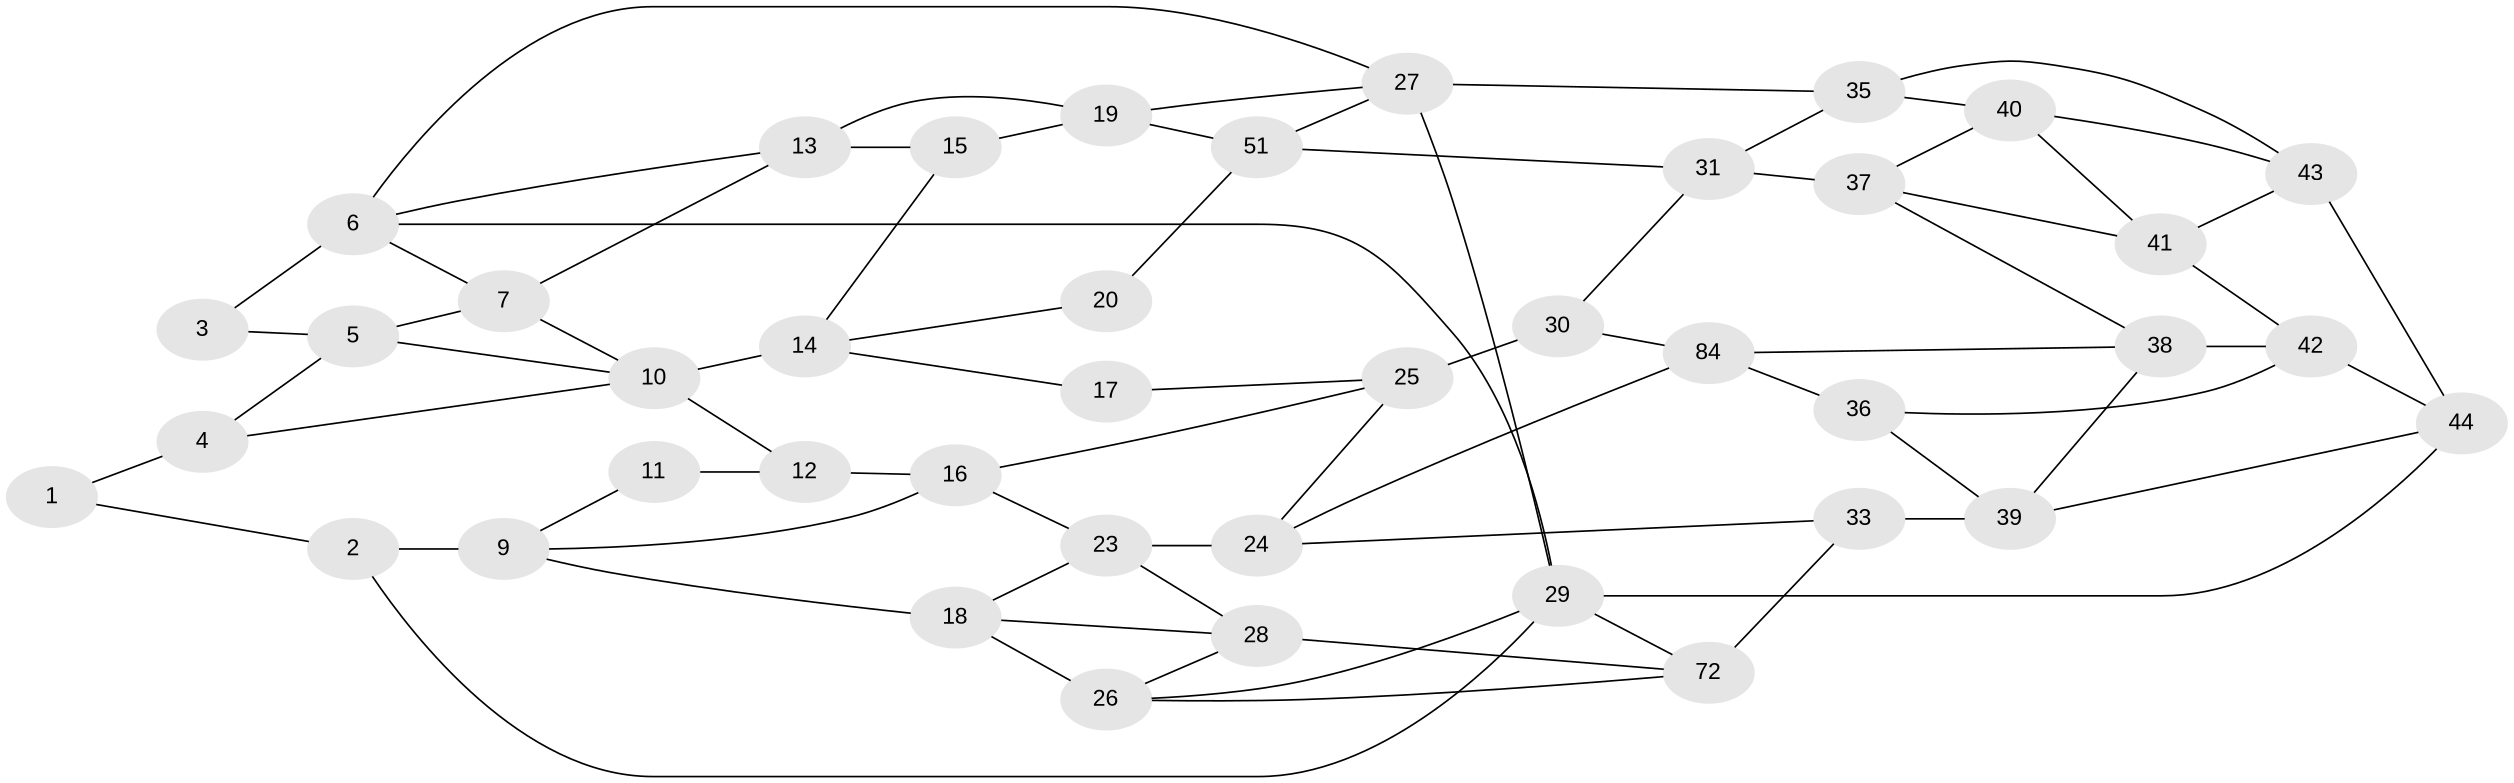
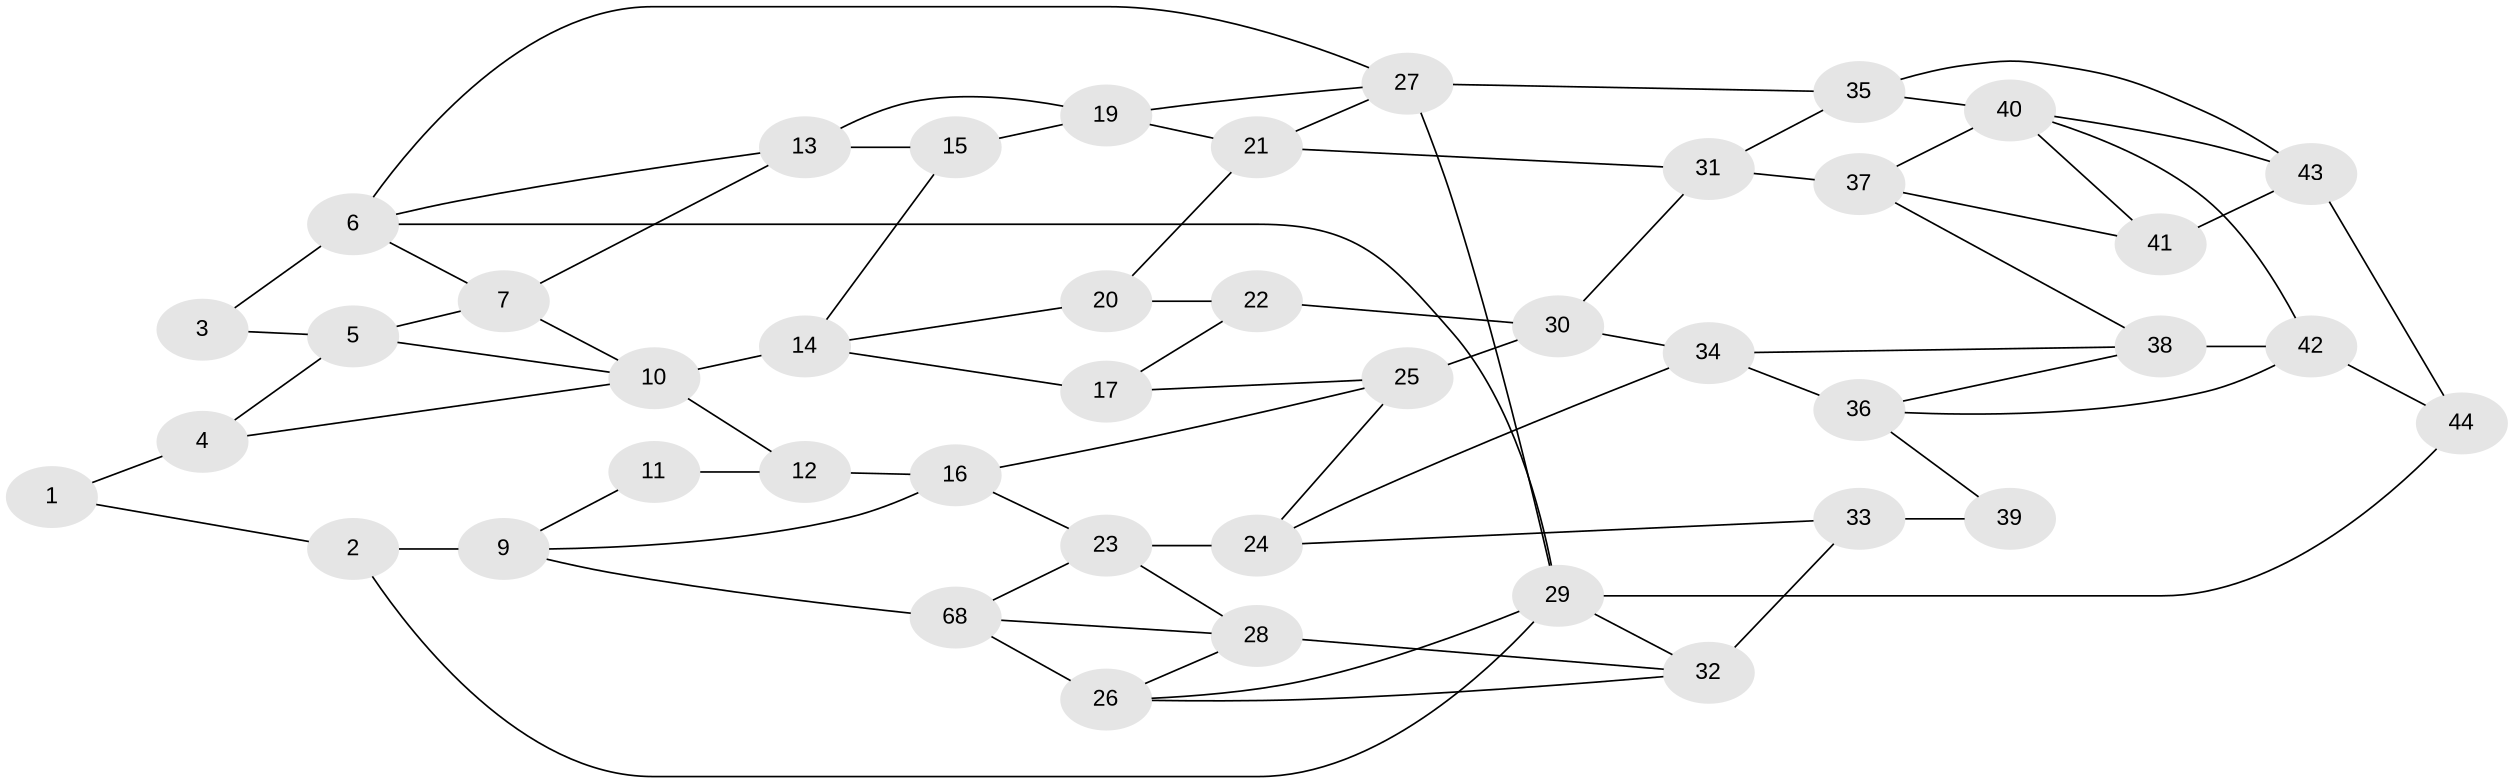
(1257, 147) -> (1257, 147)
(2236, 295) -> (2197, 192)
none -> (1257, 301)
(1709, 353) -> (1709, 353)
(2085, 432) -> (2010, 378)
(2236, 471) -> none
(956, 618) -> (956, 618)
(1709, 673) -> (1709, 673)
